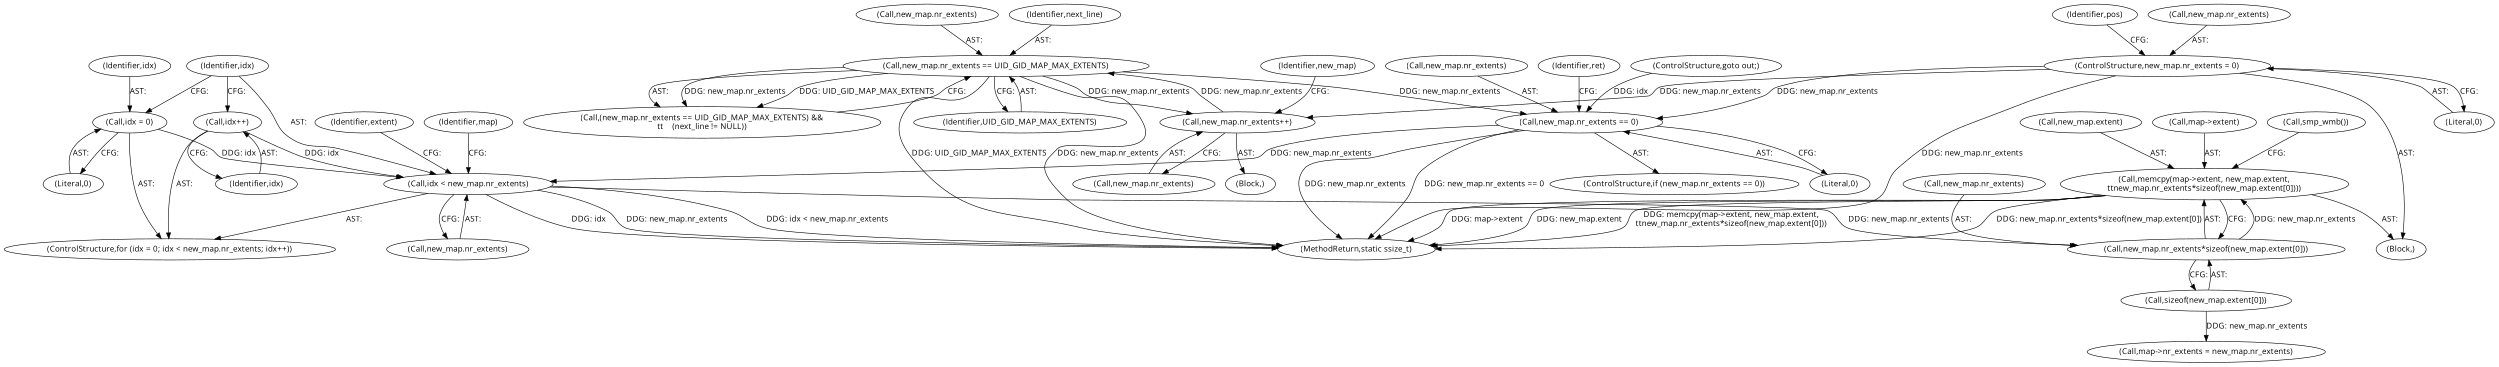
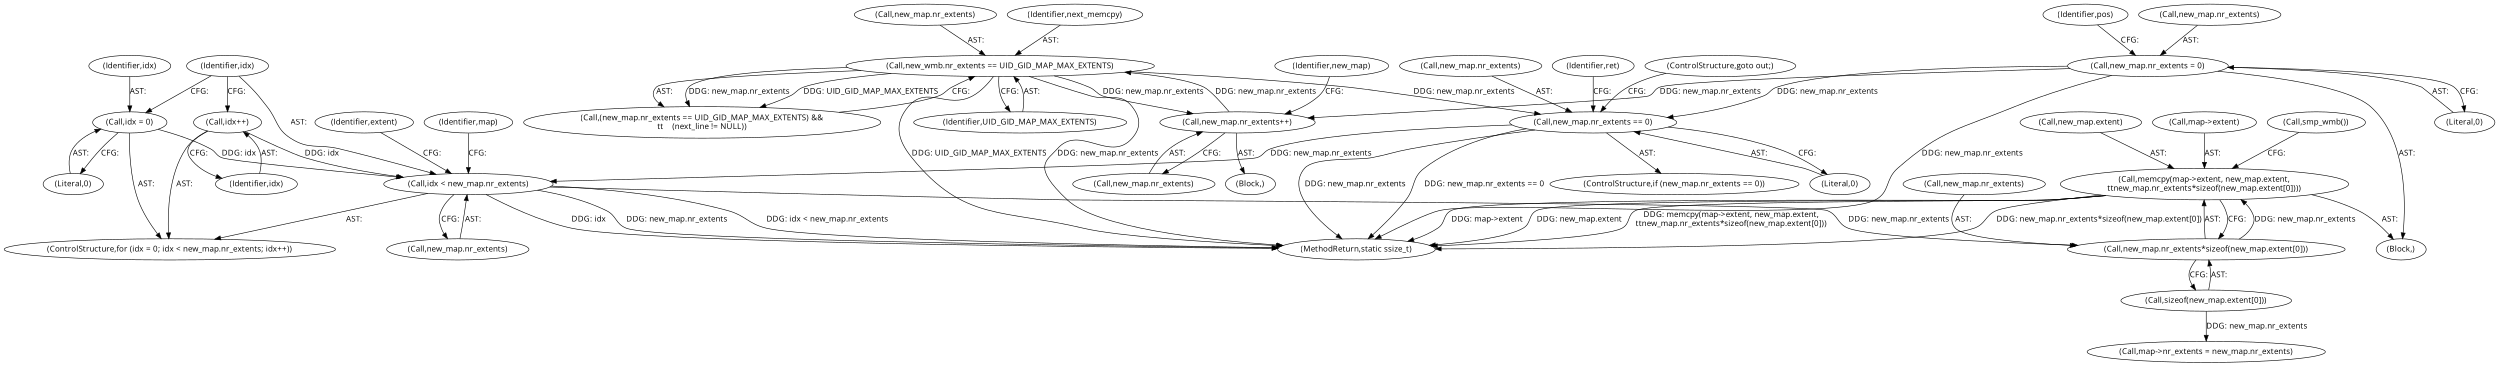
(1065, 15) -> (1075, 15)
(996, 66) -> (1000, 66)
(2157, 66) -> (2148, 66)
(1631, 92) -> (1638, 92)
